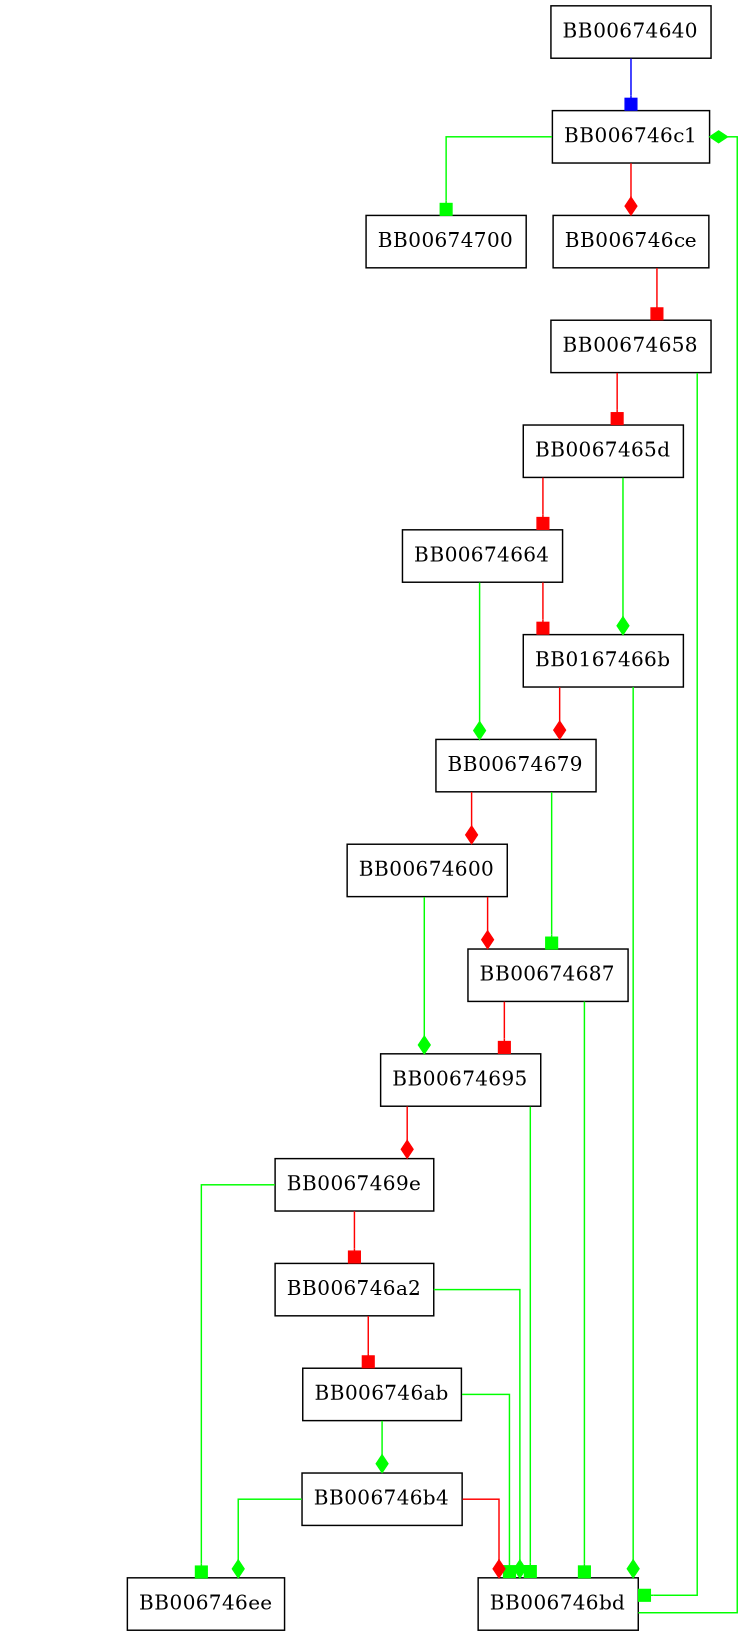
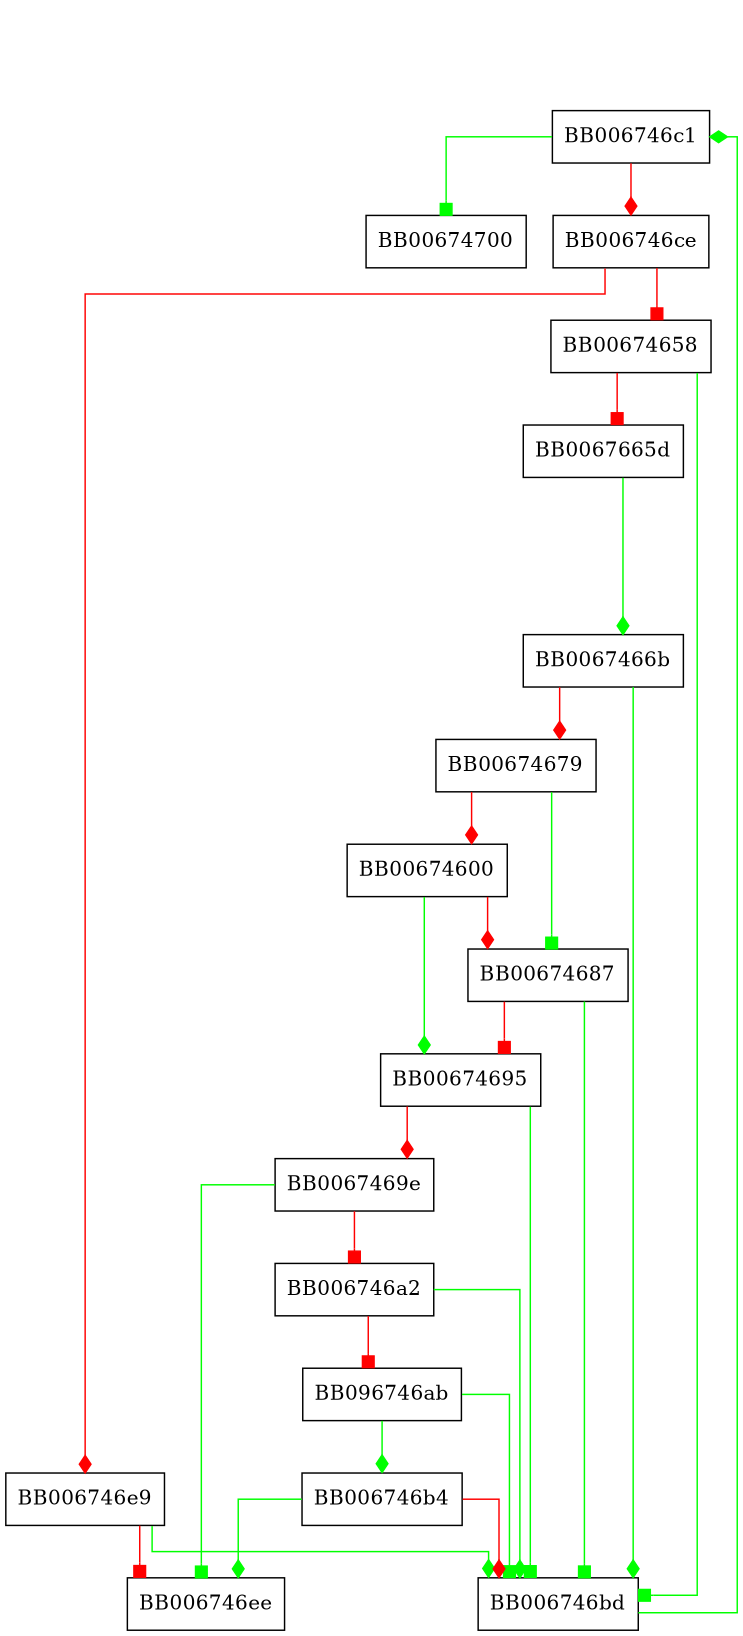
(631, 32) -> none
(603, 451) -> (603, 451)
(483, 556) -> none
(603, 661) -> (603, 661)
(382, 1394) -> (382, 1394)
none -> (85, 1499)
